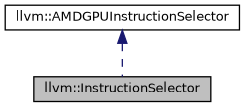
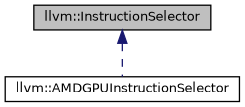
(122, 60) -> (122, 60)
